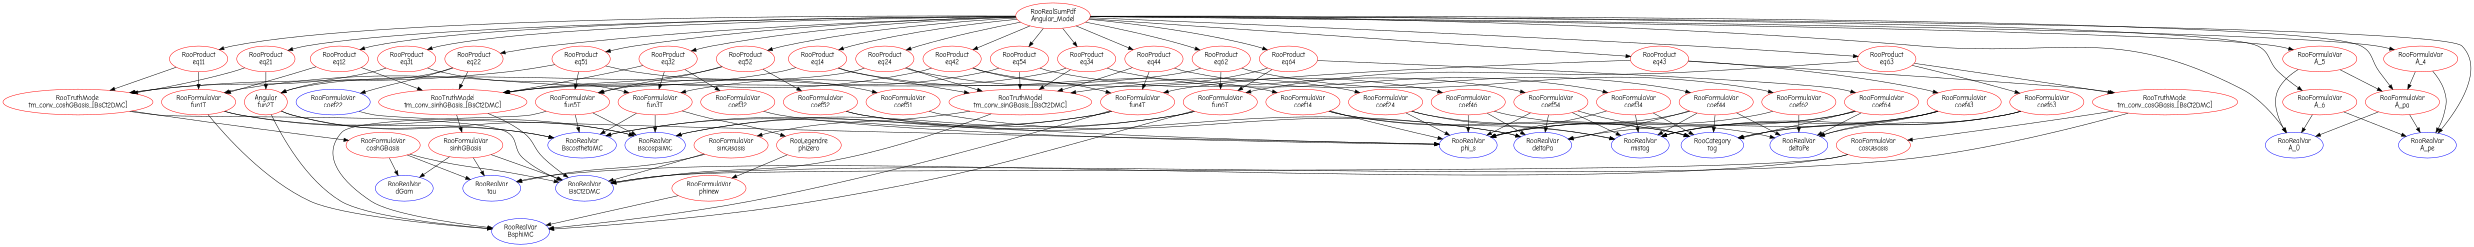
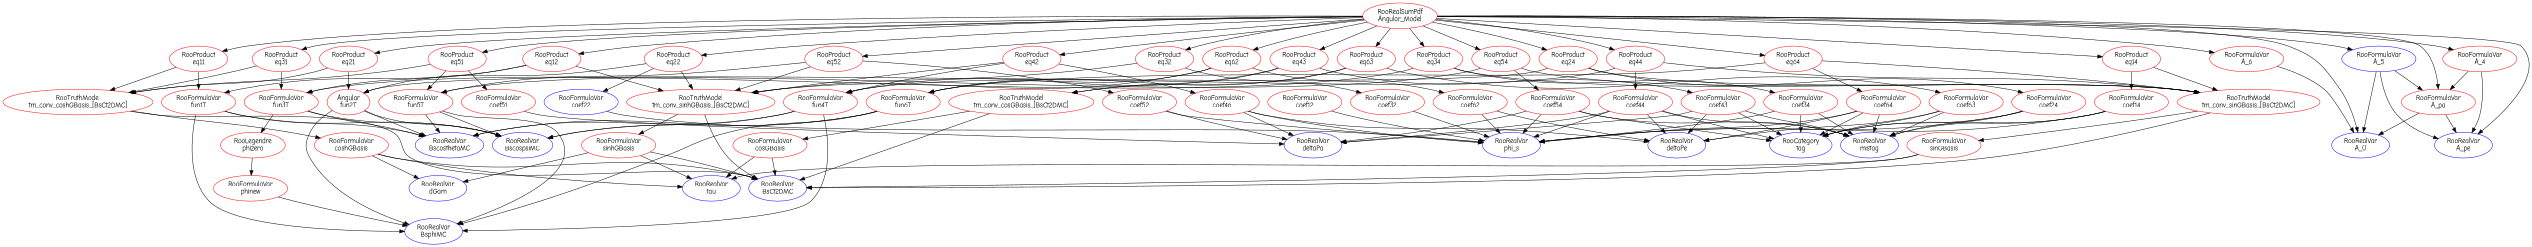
(2320, 59) -> (2379, 59)
(662, 78) -> (371, 82)
(513, 82) -> none
none -> (1305, 102)
(2373, 123) -> (2396, 113)
